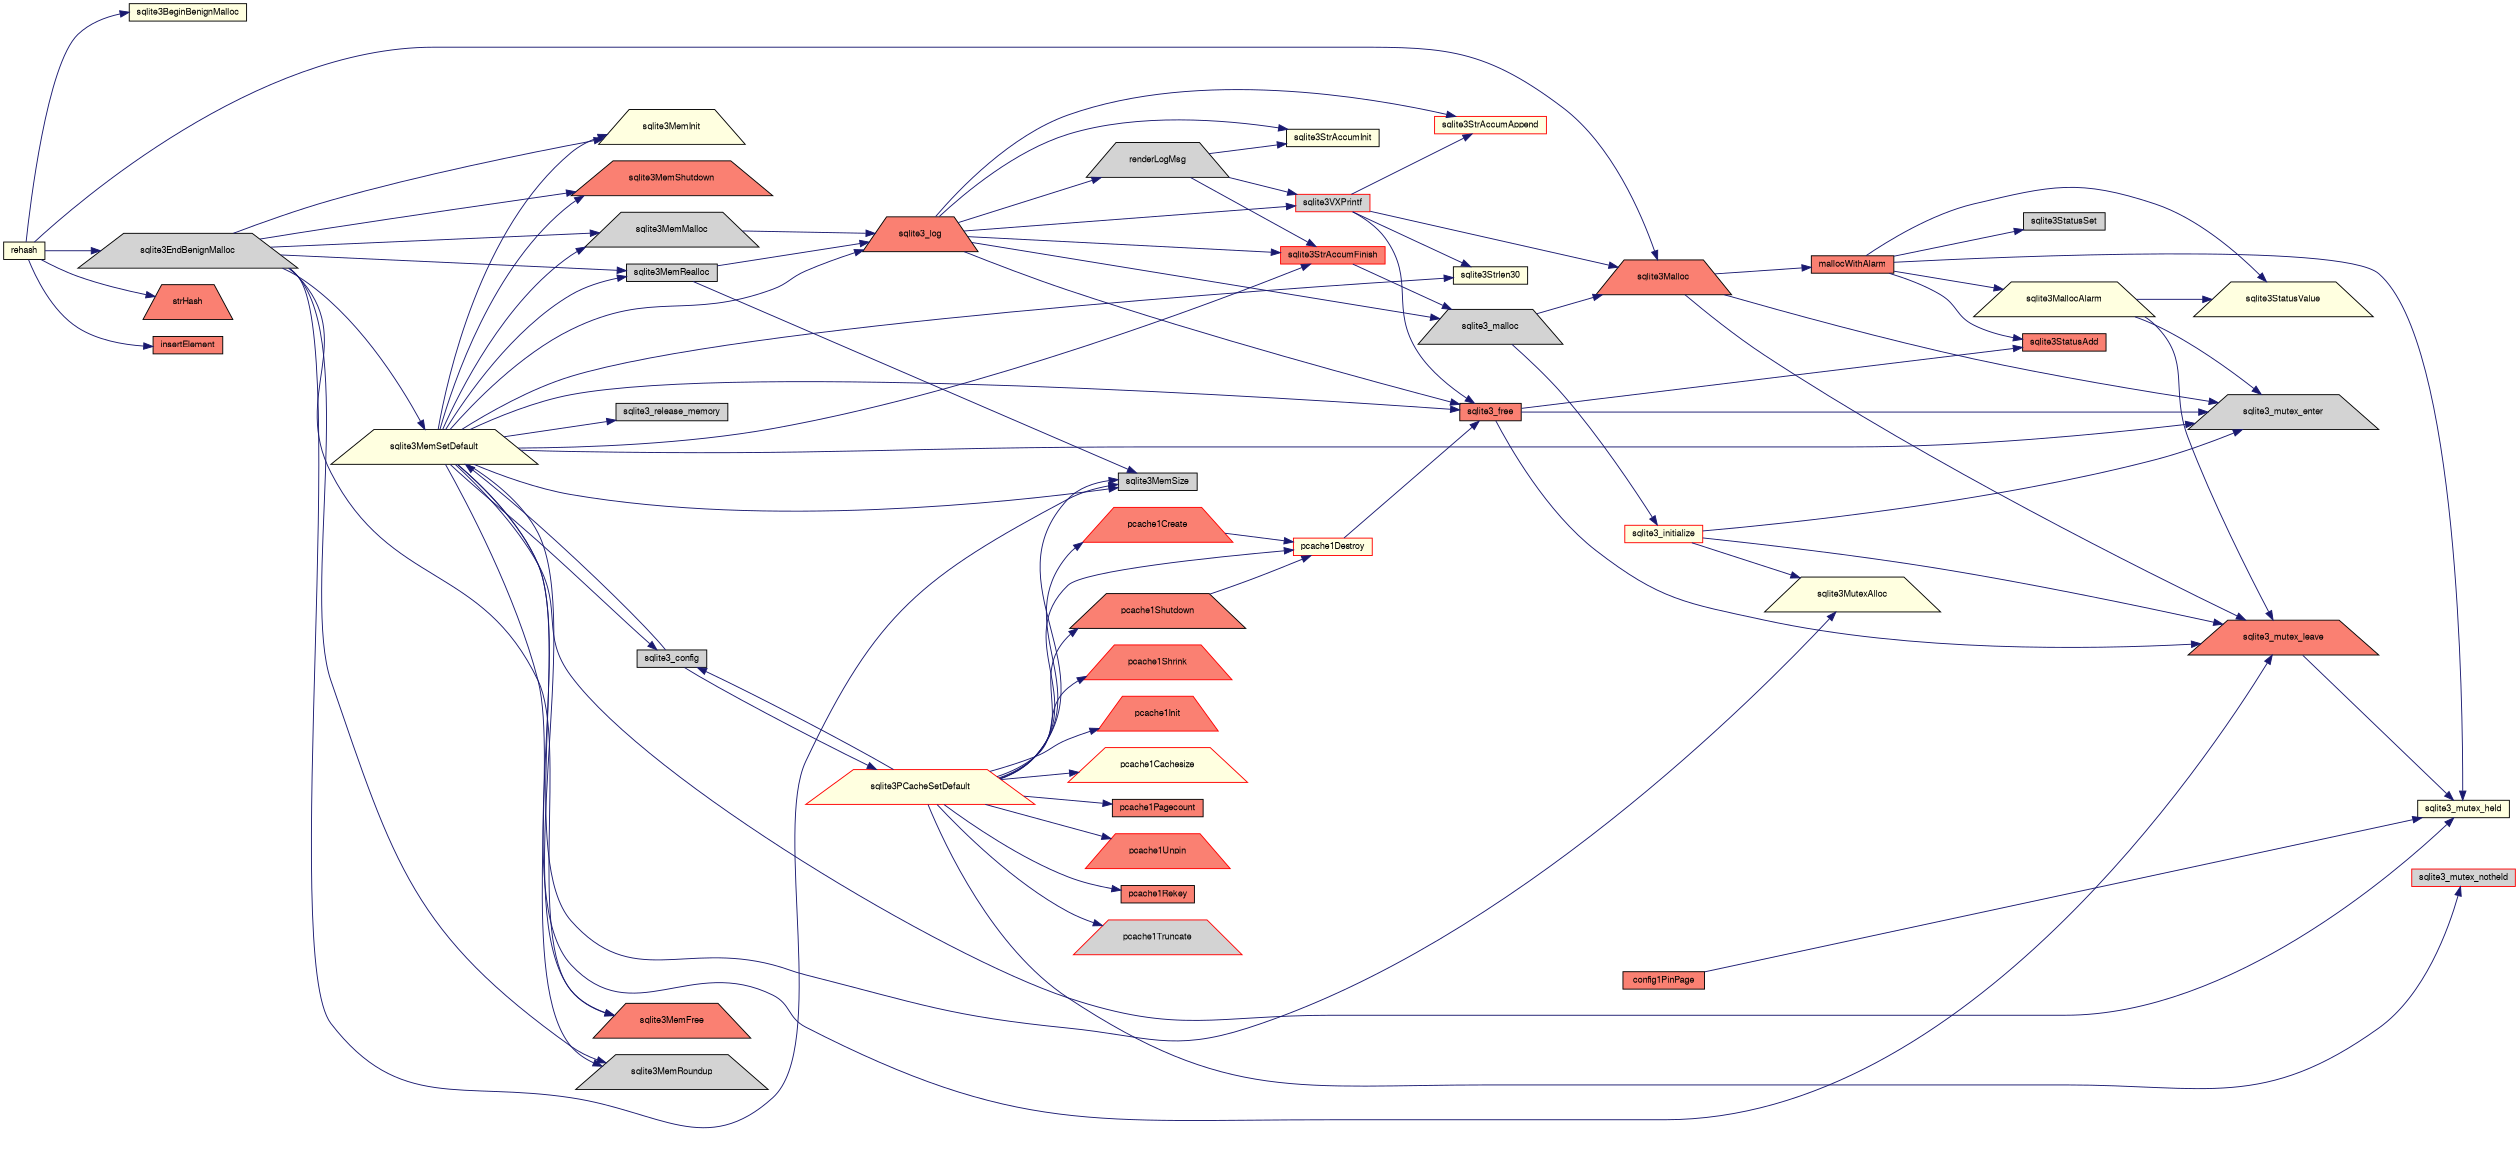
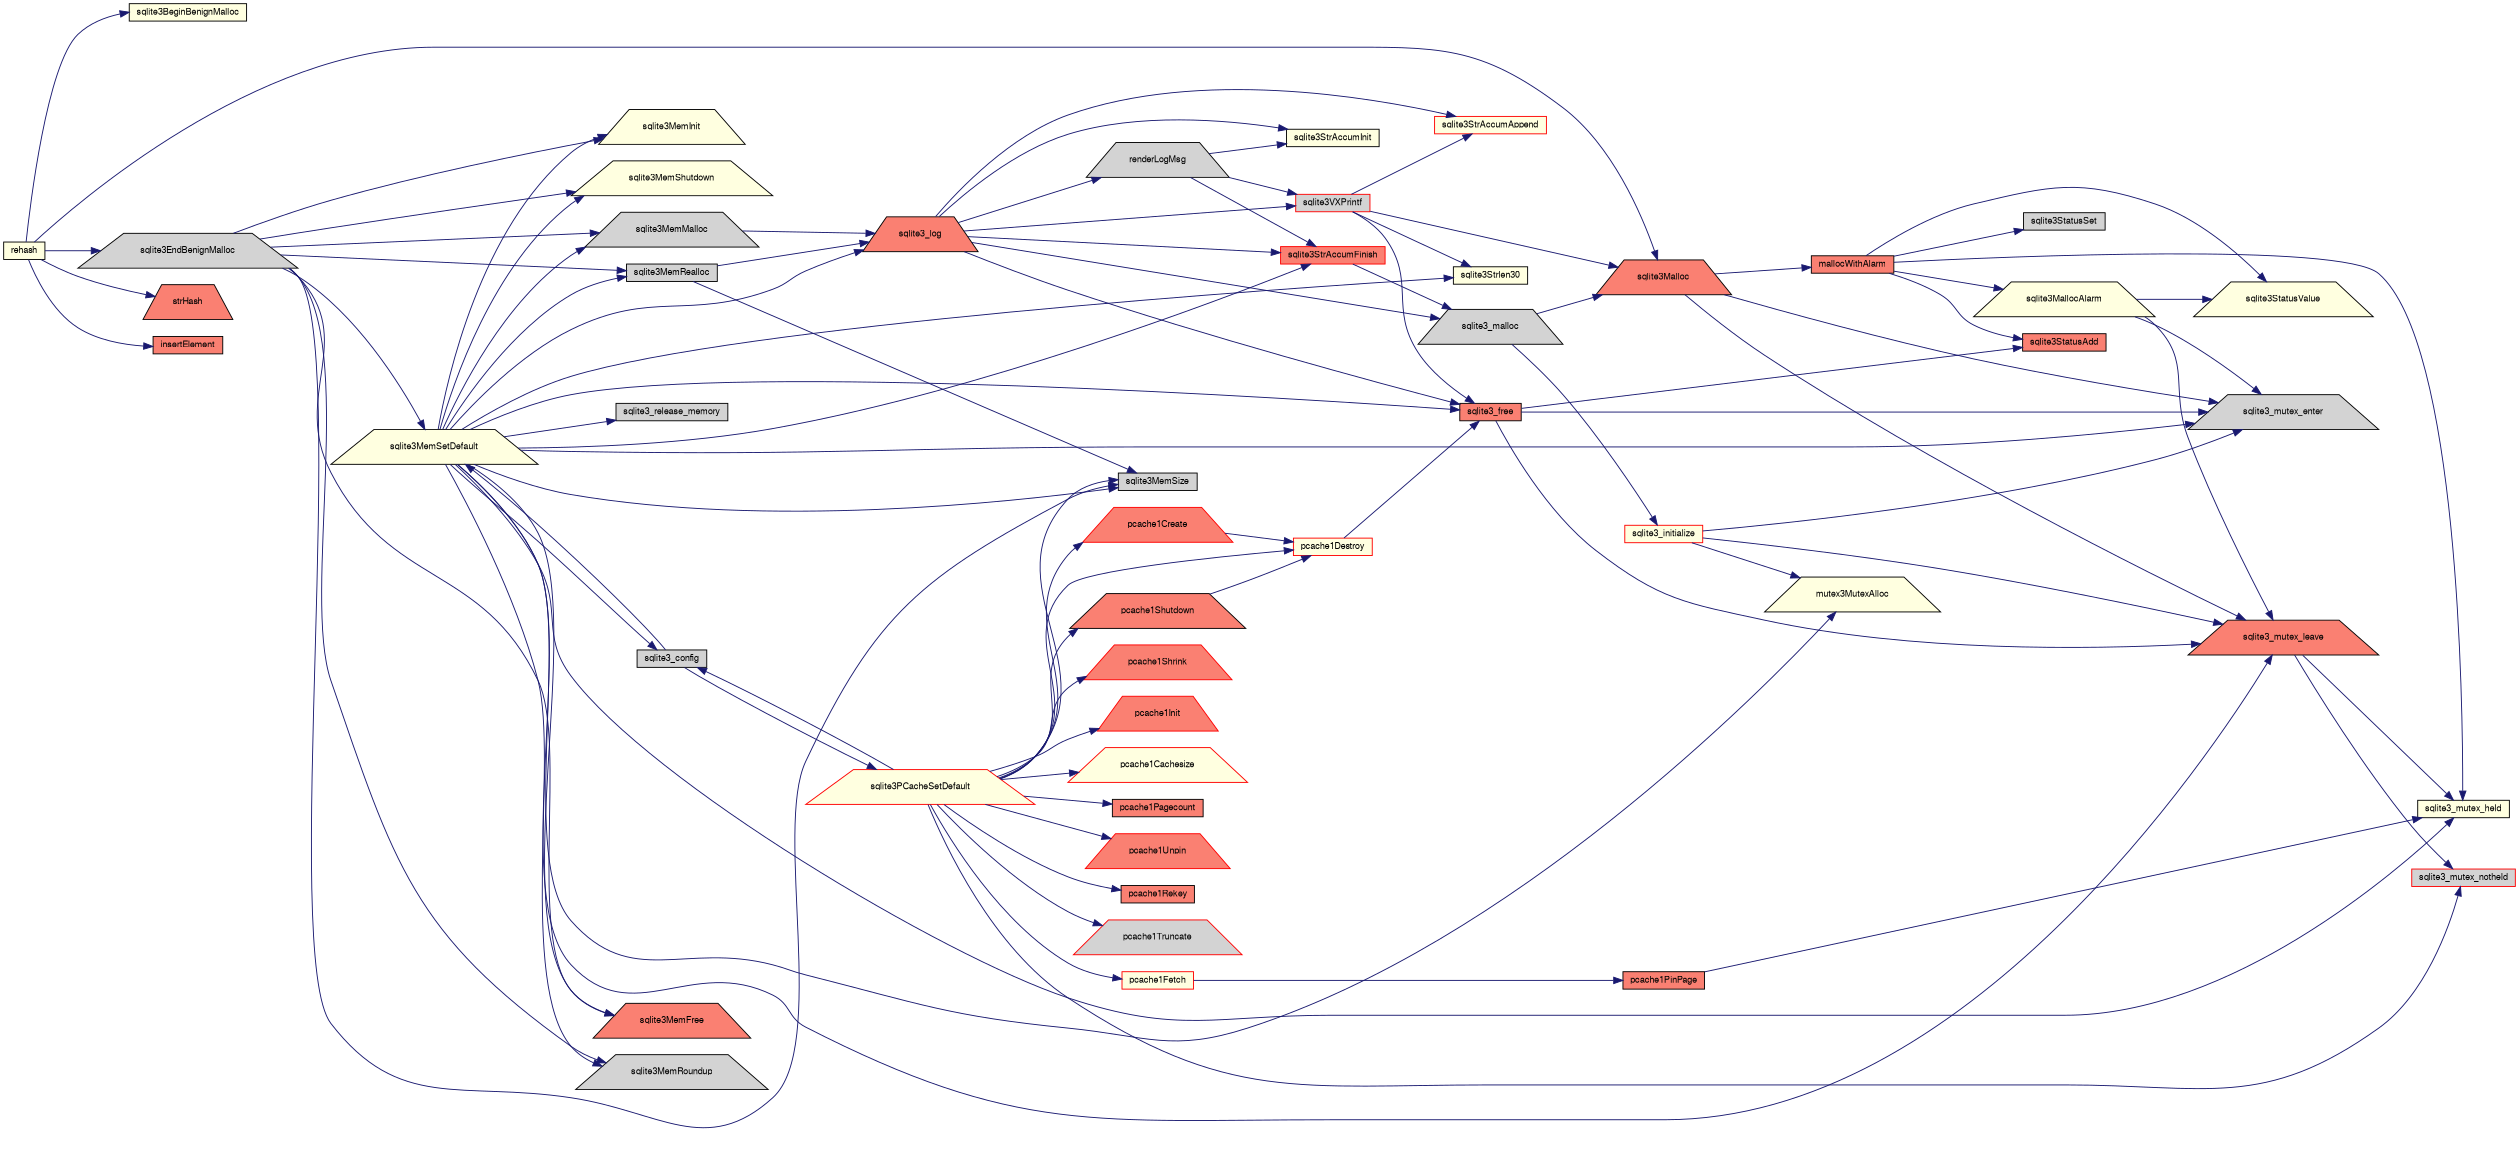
(672, 178) -> (672, 178)
(1853, 594) -> (1853, 594)
none -> (2364, 763)
none -> (1158, 980)
(1664, 980) -> (1664, 980)
